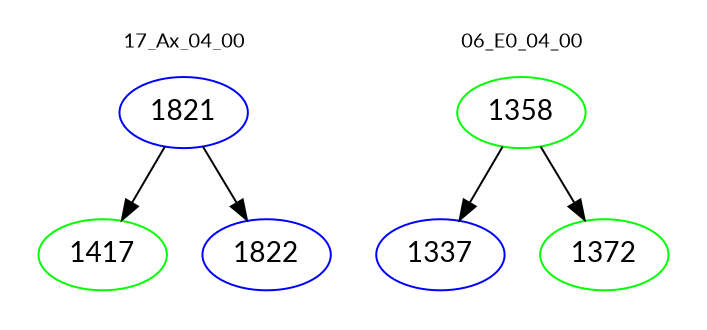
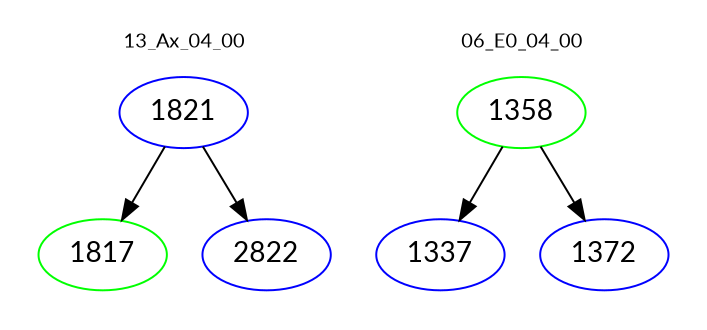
(185, 42) -> (185, 42)
(103, 255) -> (103, 255)
(267, 255) -> (267, 255)
(604, 255) -> (604, 255)
